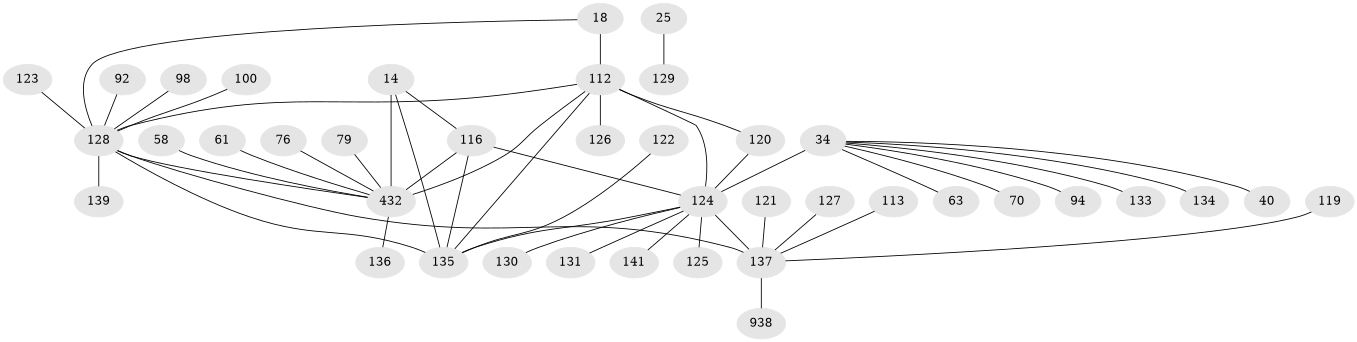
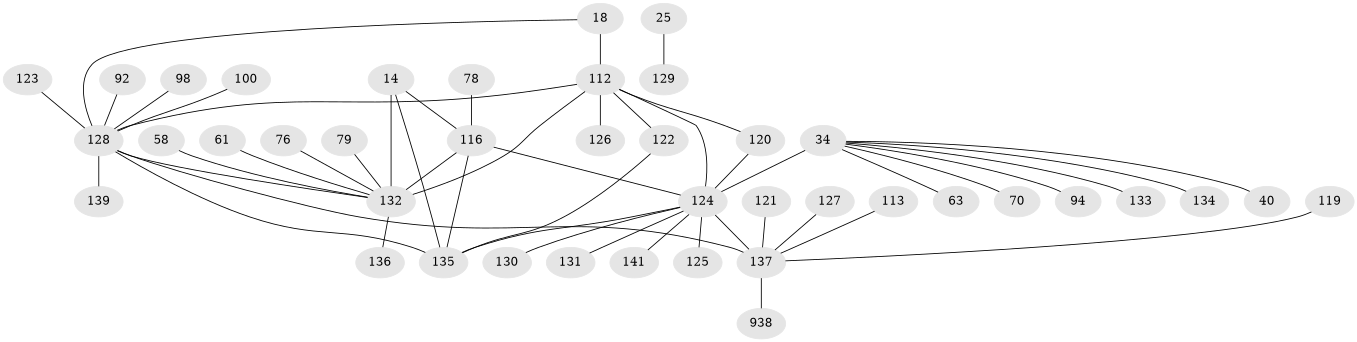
none -> (472, 80)
(522, 171) -> (632, 110)
(391, 202) -> (391, 202)
